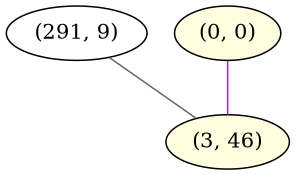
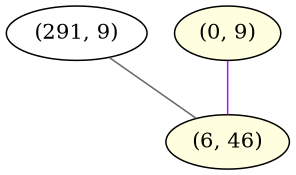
(228, 33) -> (228, 33)
(228, 142) -> (228, 142)
